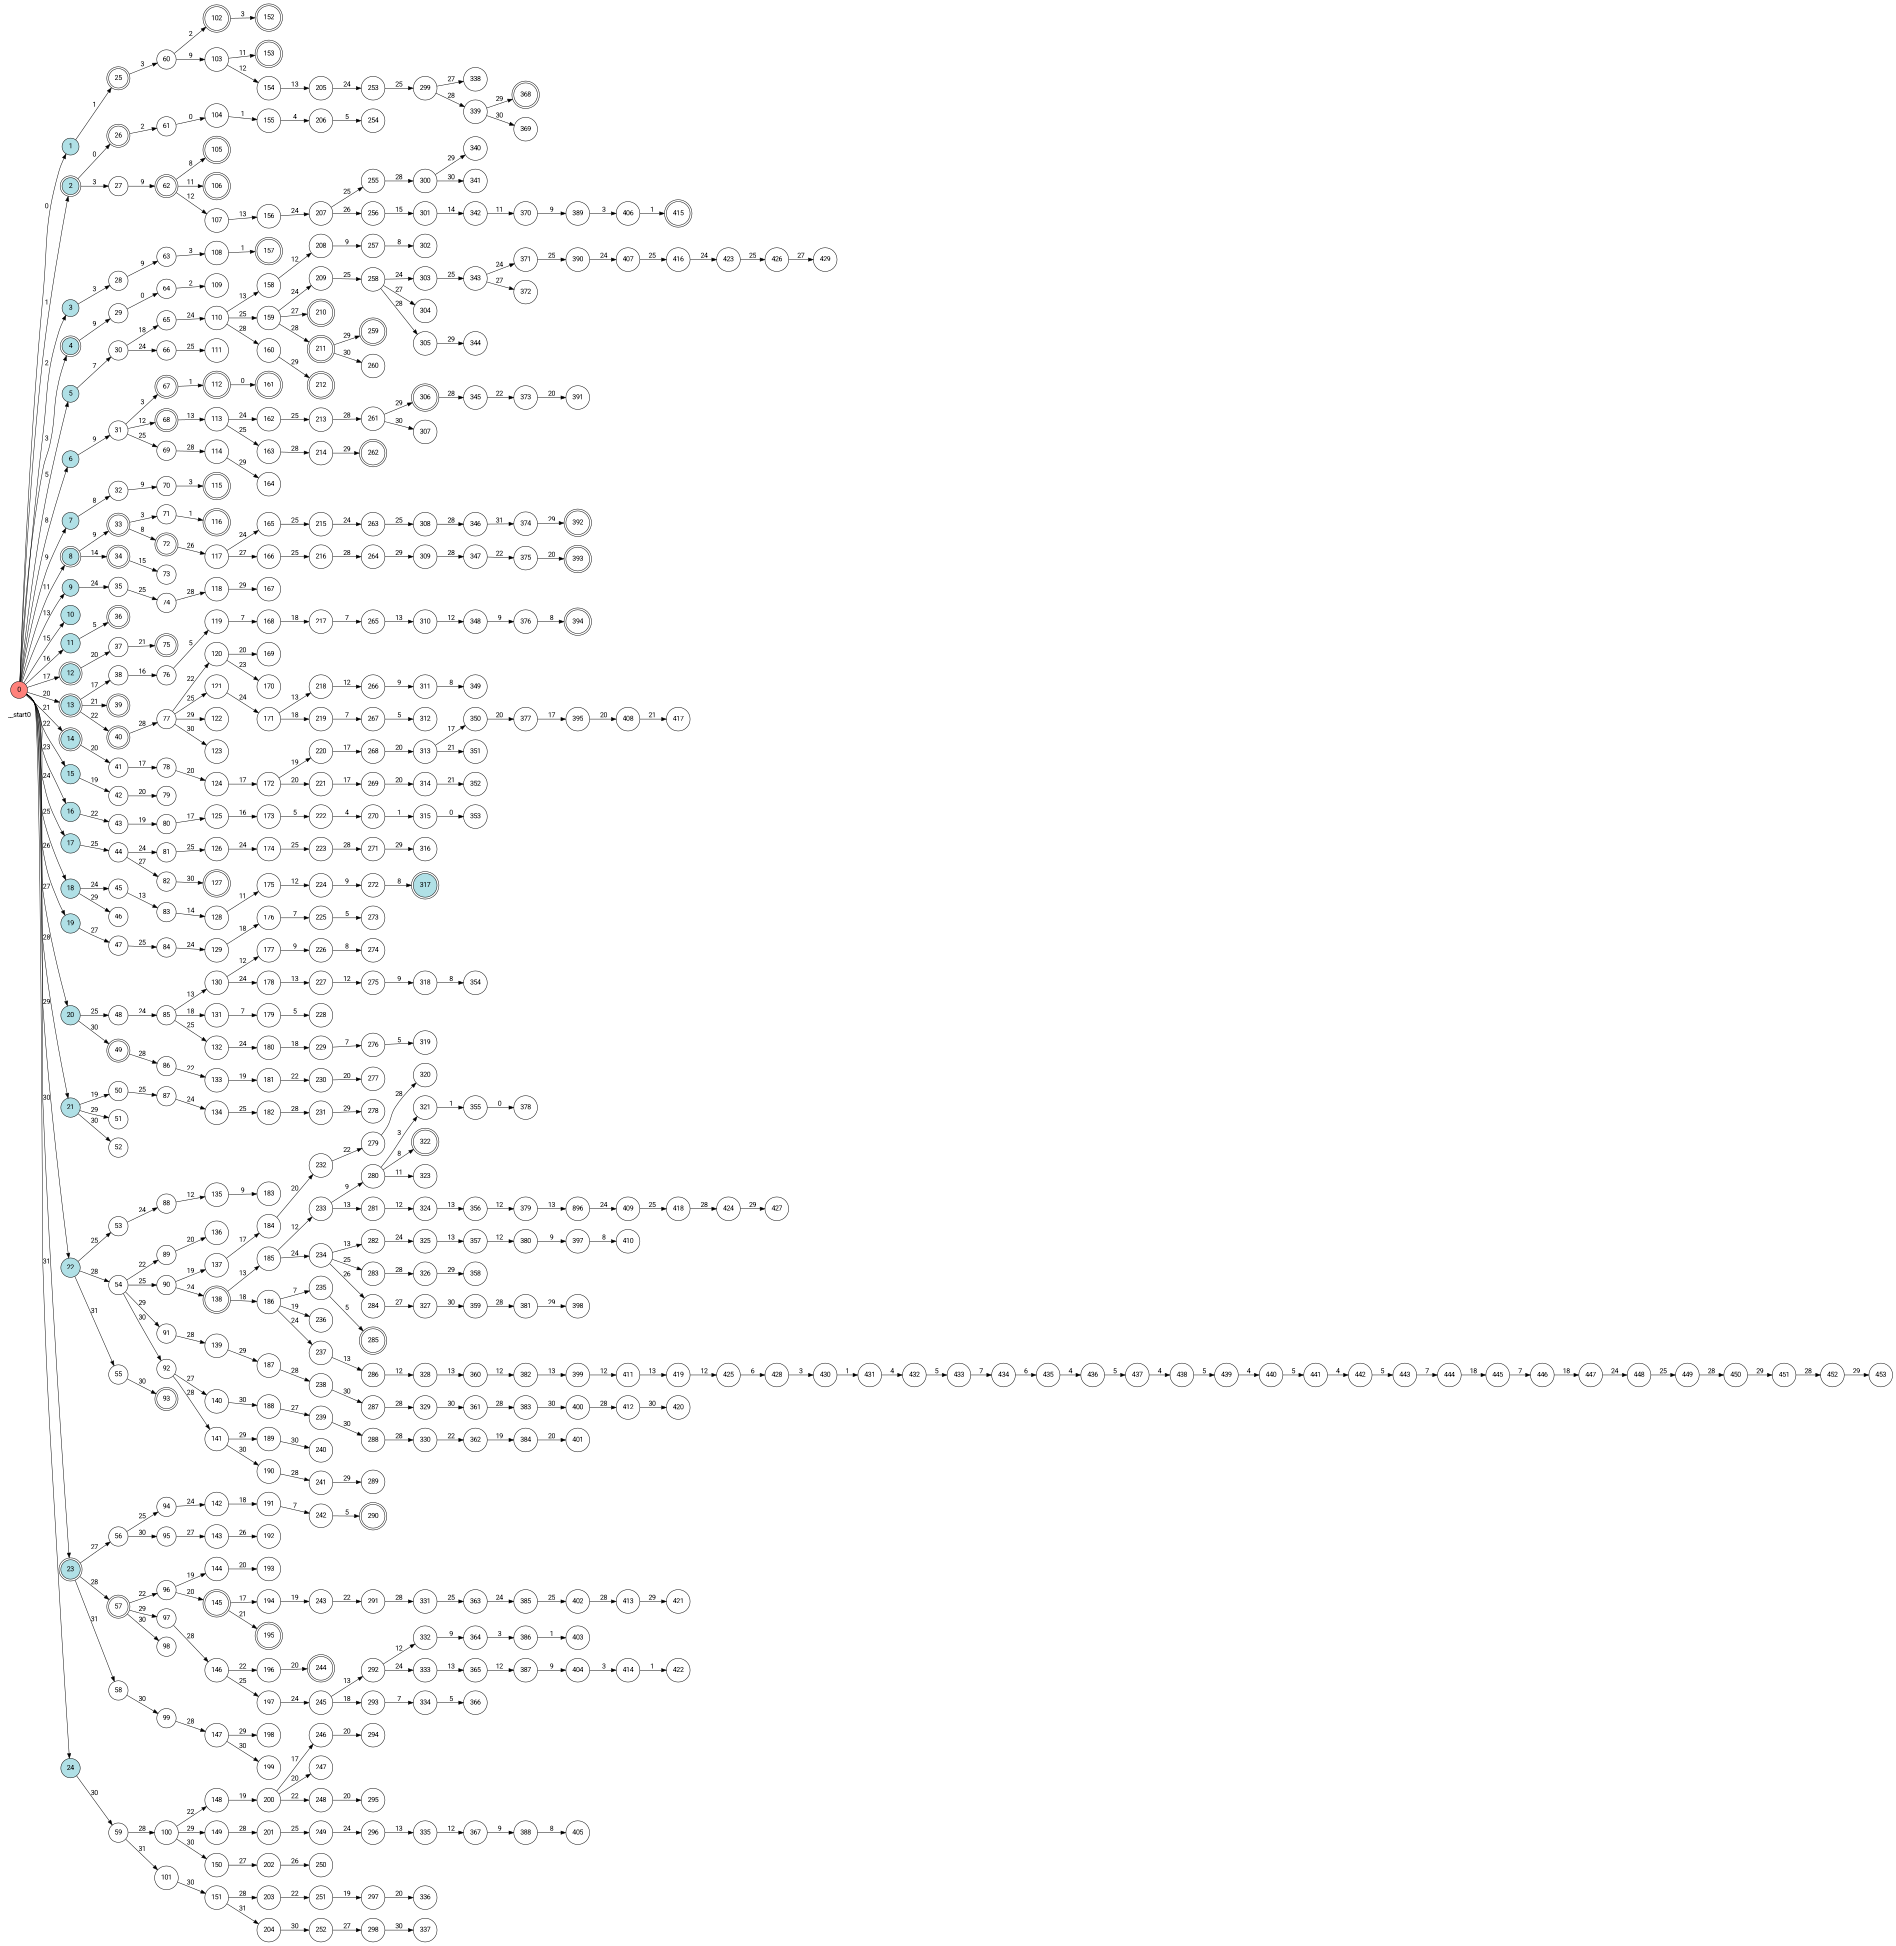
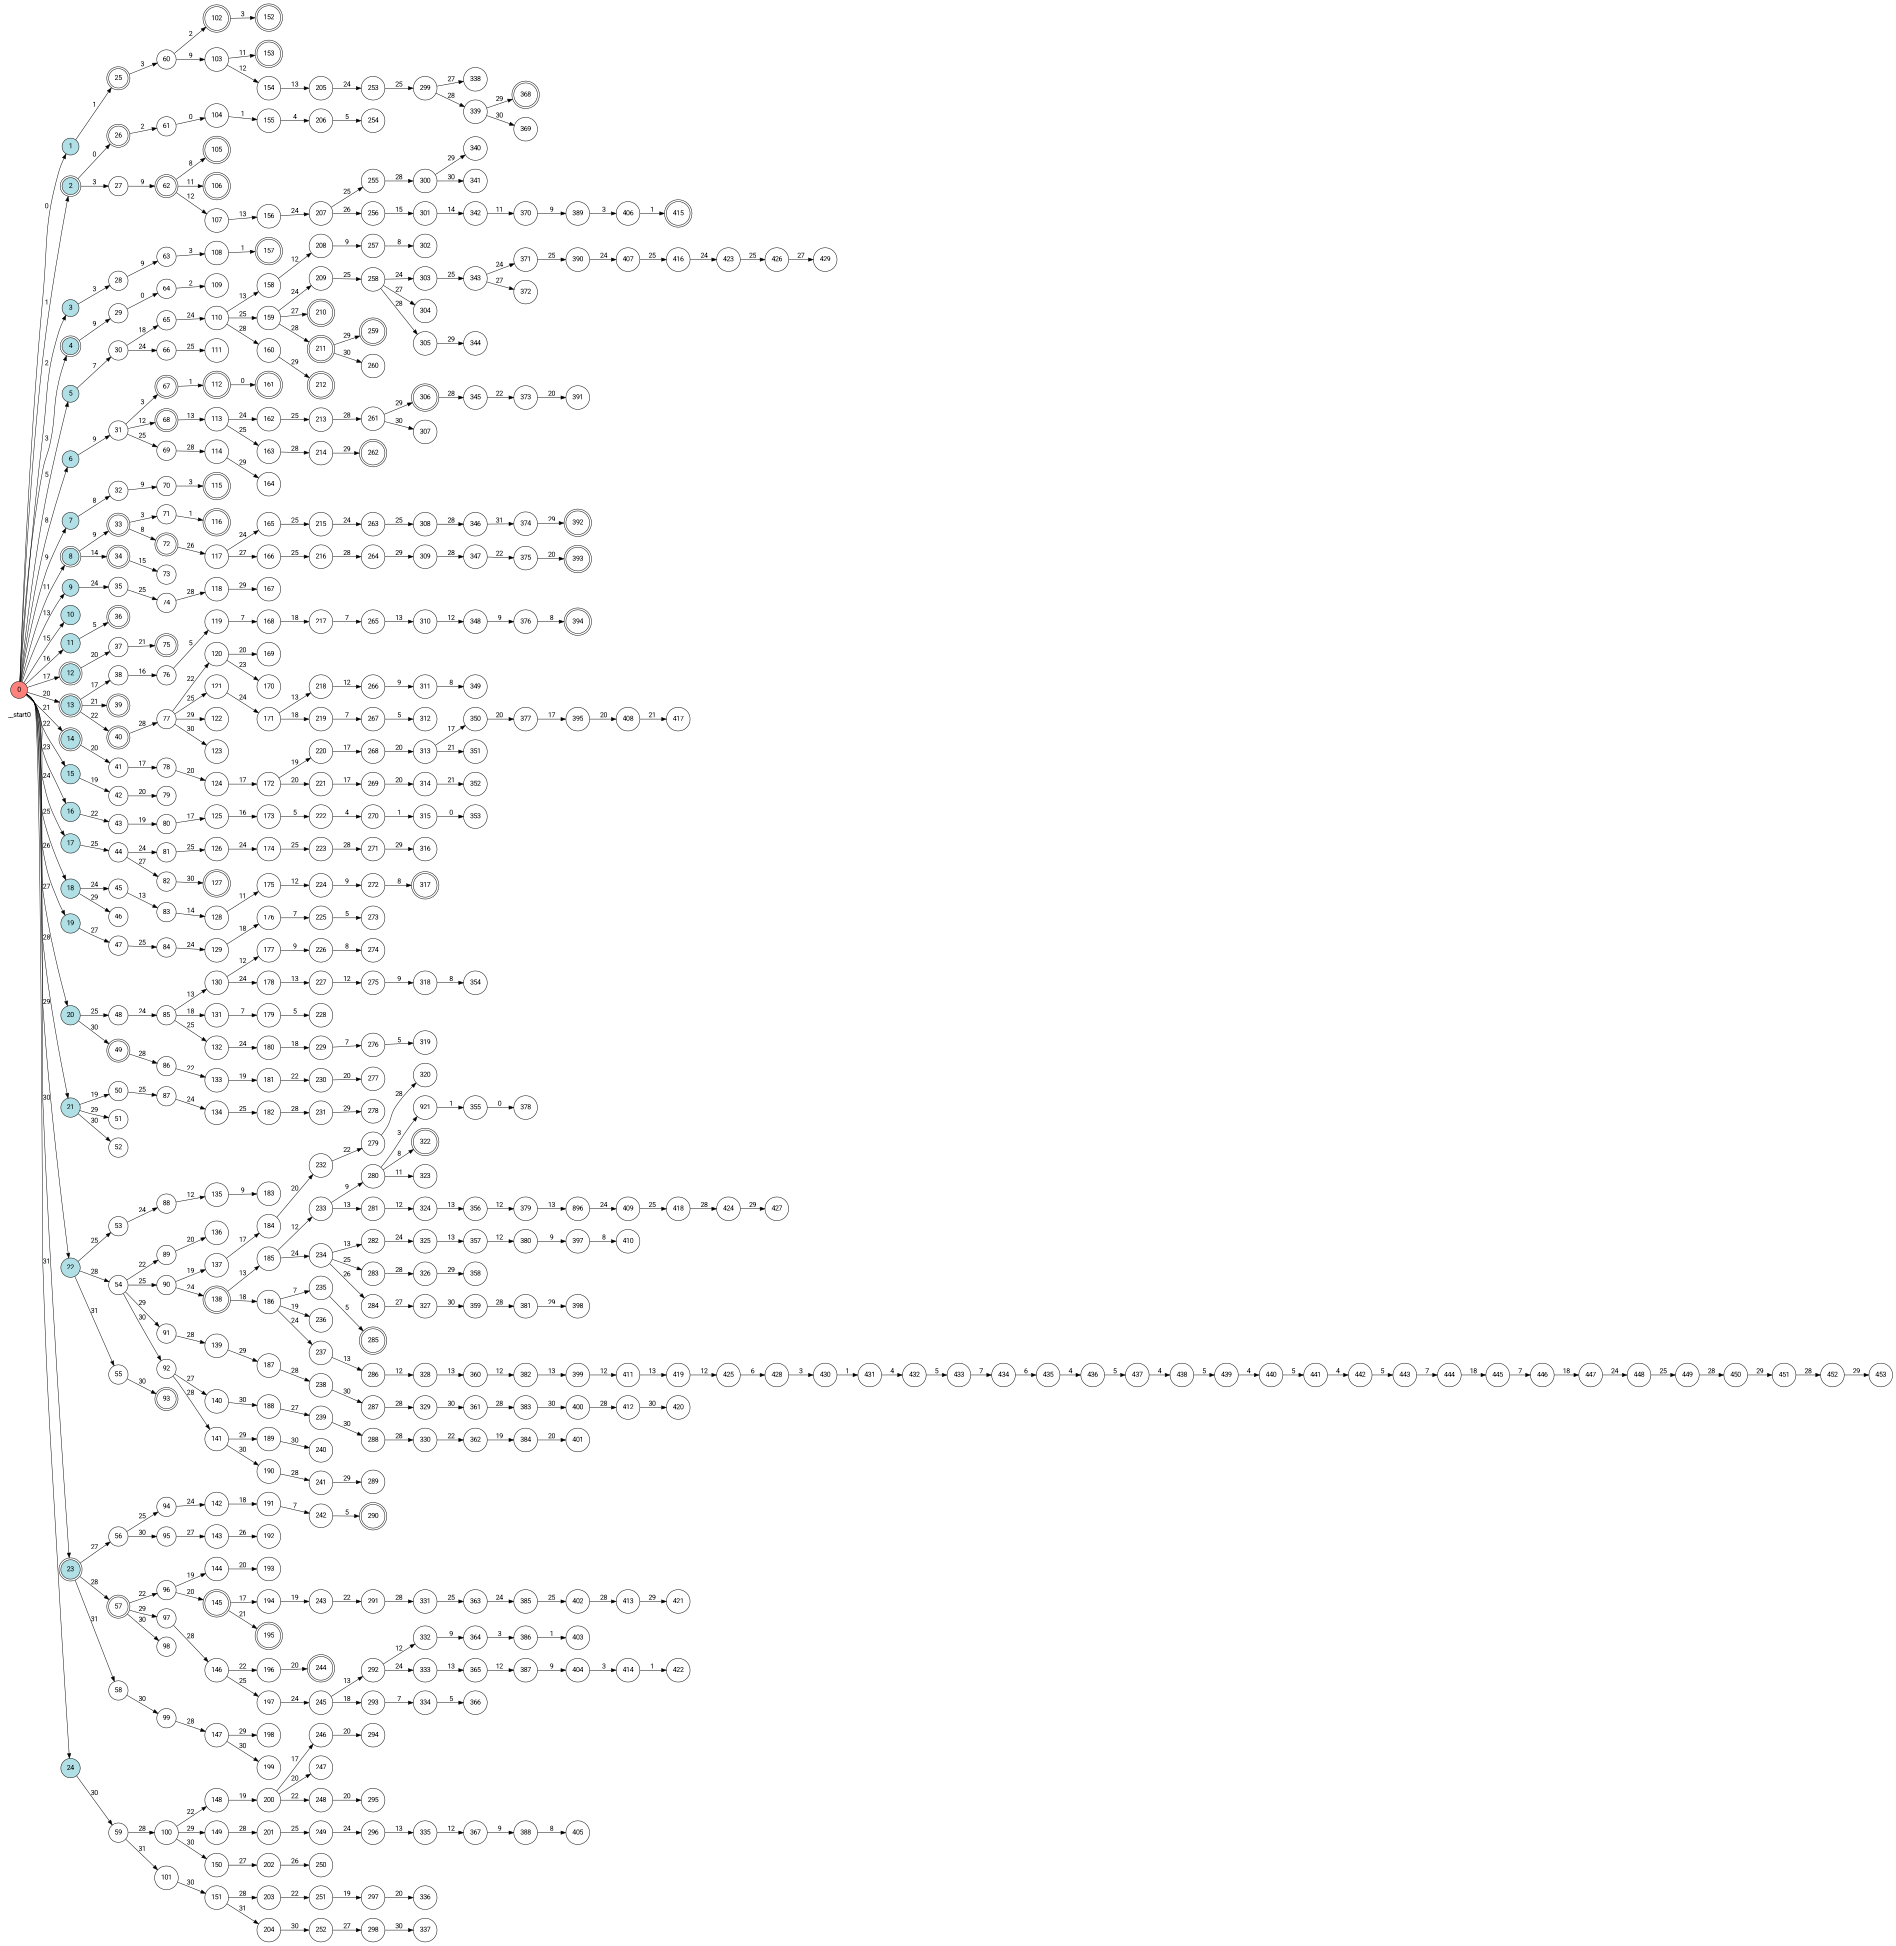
(425, 885) -> (425, 885)
(425, 1108) -> (425, 1108)
